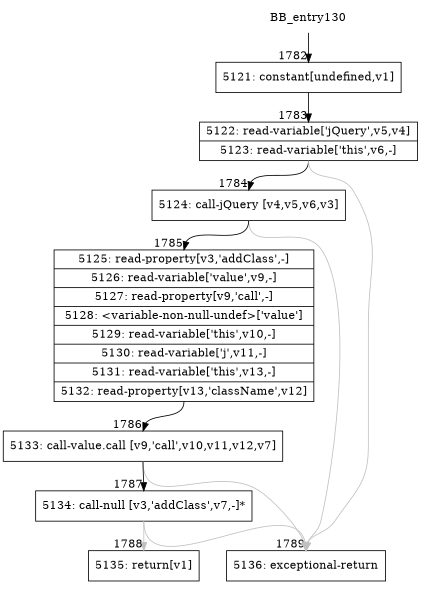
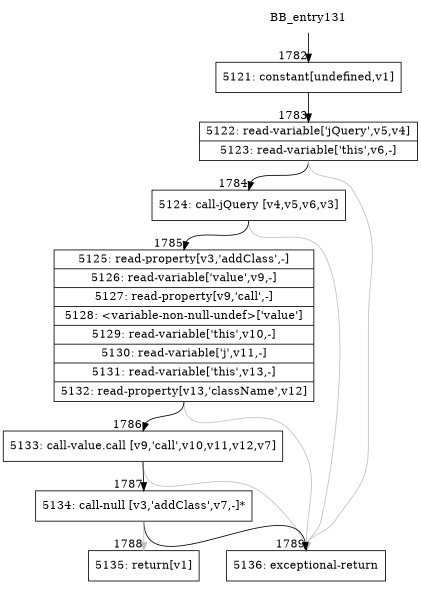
(309, 18) -> (309, 18)
none -> (288, 429)
(221, 537) -> (221, 537)
